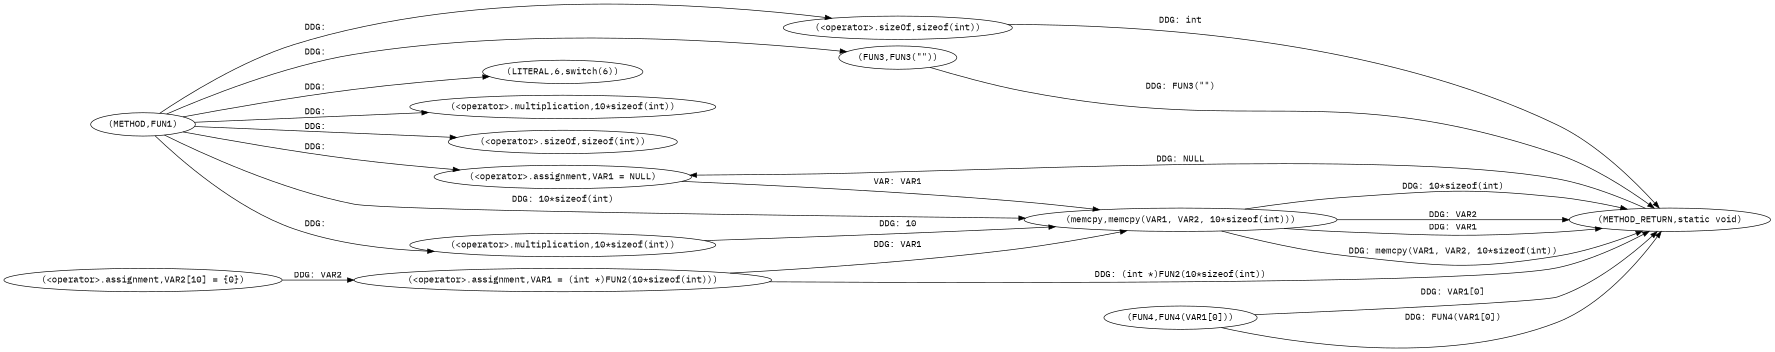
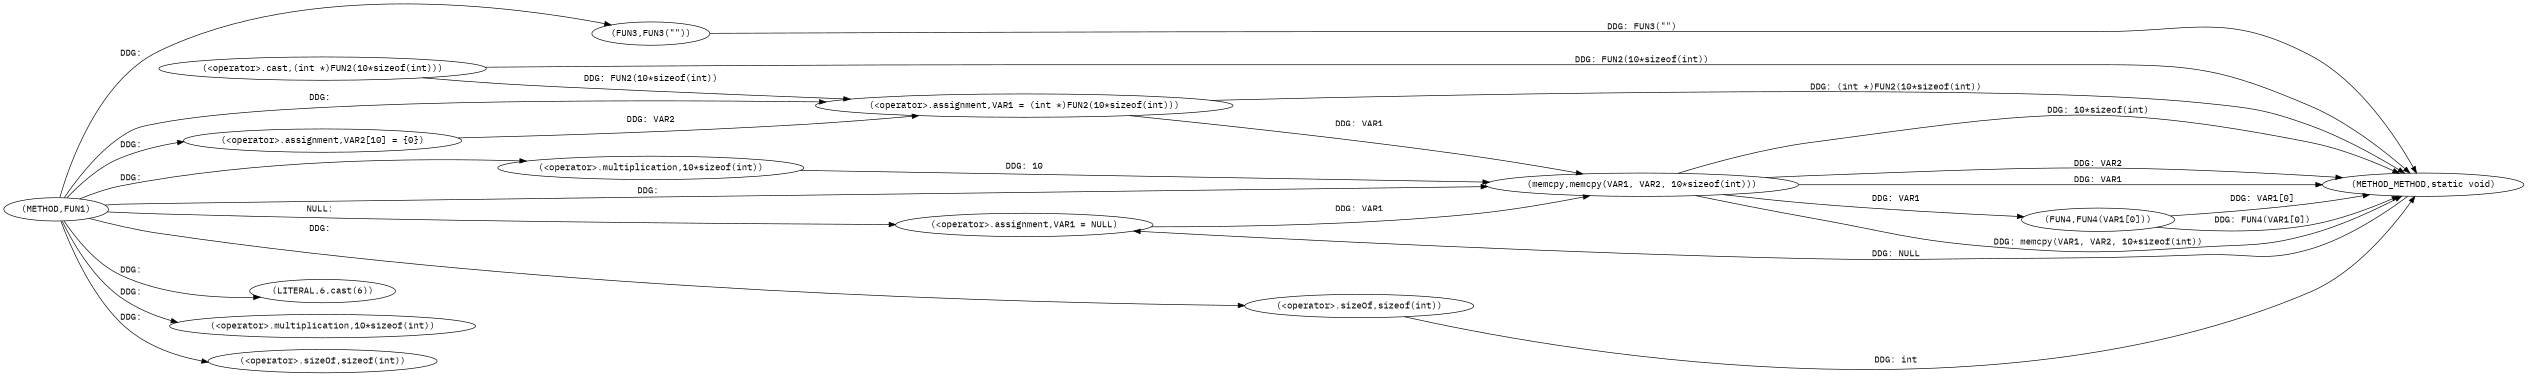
none -> (323, 69)
(563, 72) -> (323, 291)
none -> (426, 104)
(318, 147) -> (323, 209)
none -> (117, 160)
(898, 182) -> (1359, 209)
(563, 199) -> (651, 191)
none -> (1870, 208)
(1670, 220) -> (2423, 185)
